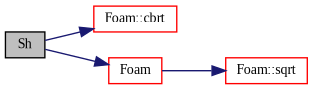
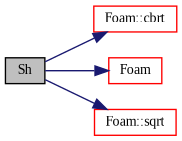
(187, 71) -> (70, 92)
